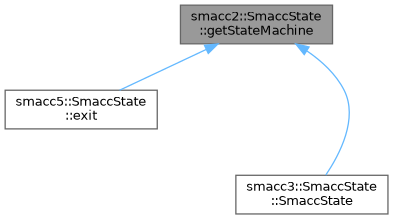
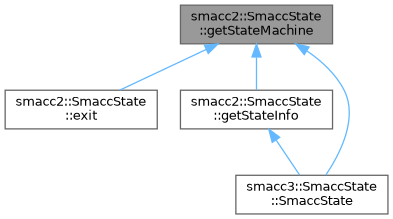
(81, 110) -> (81, 110)
none -> (256, 110)
